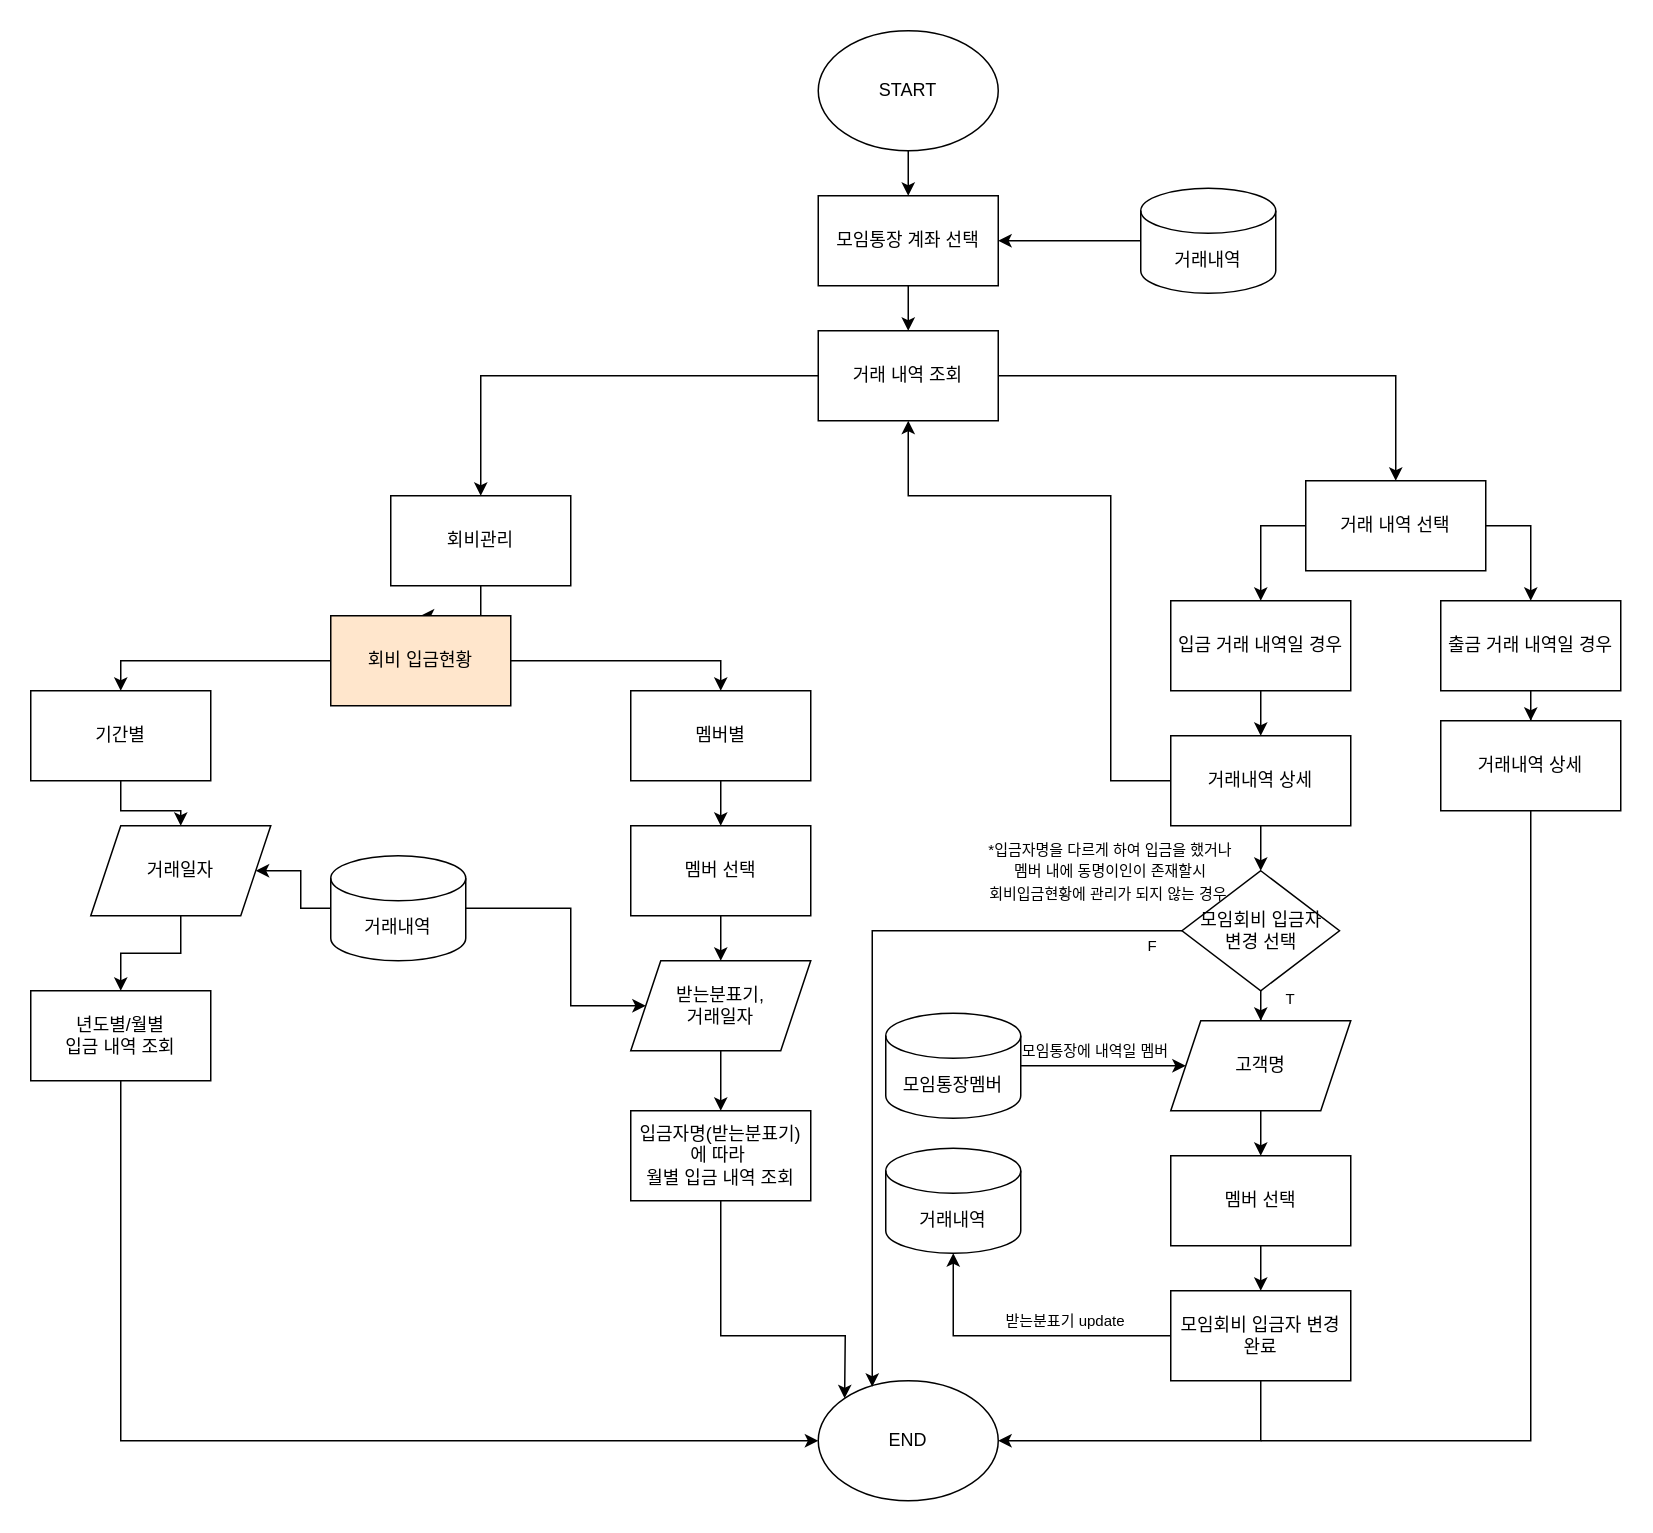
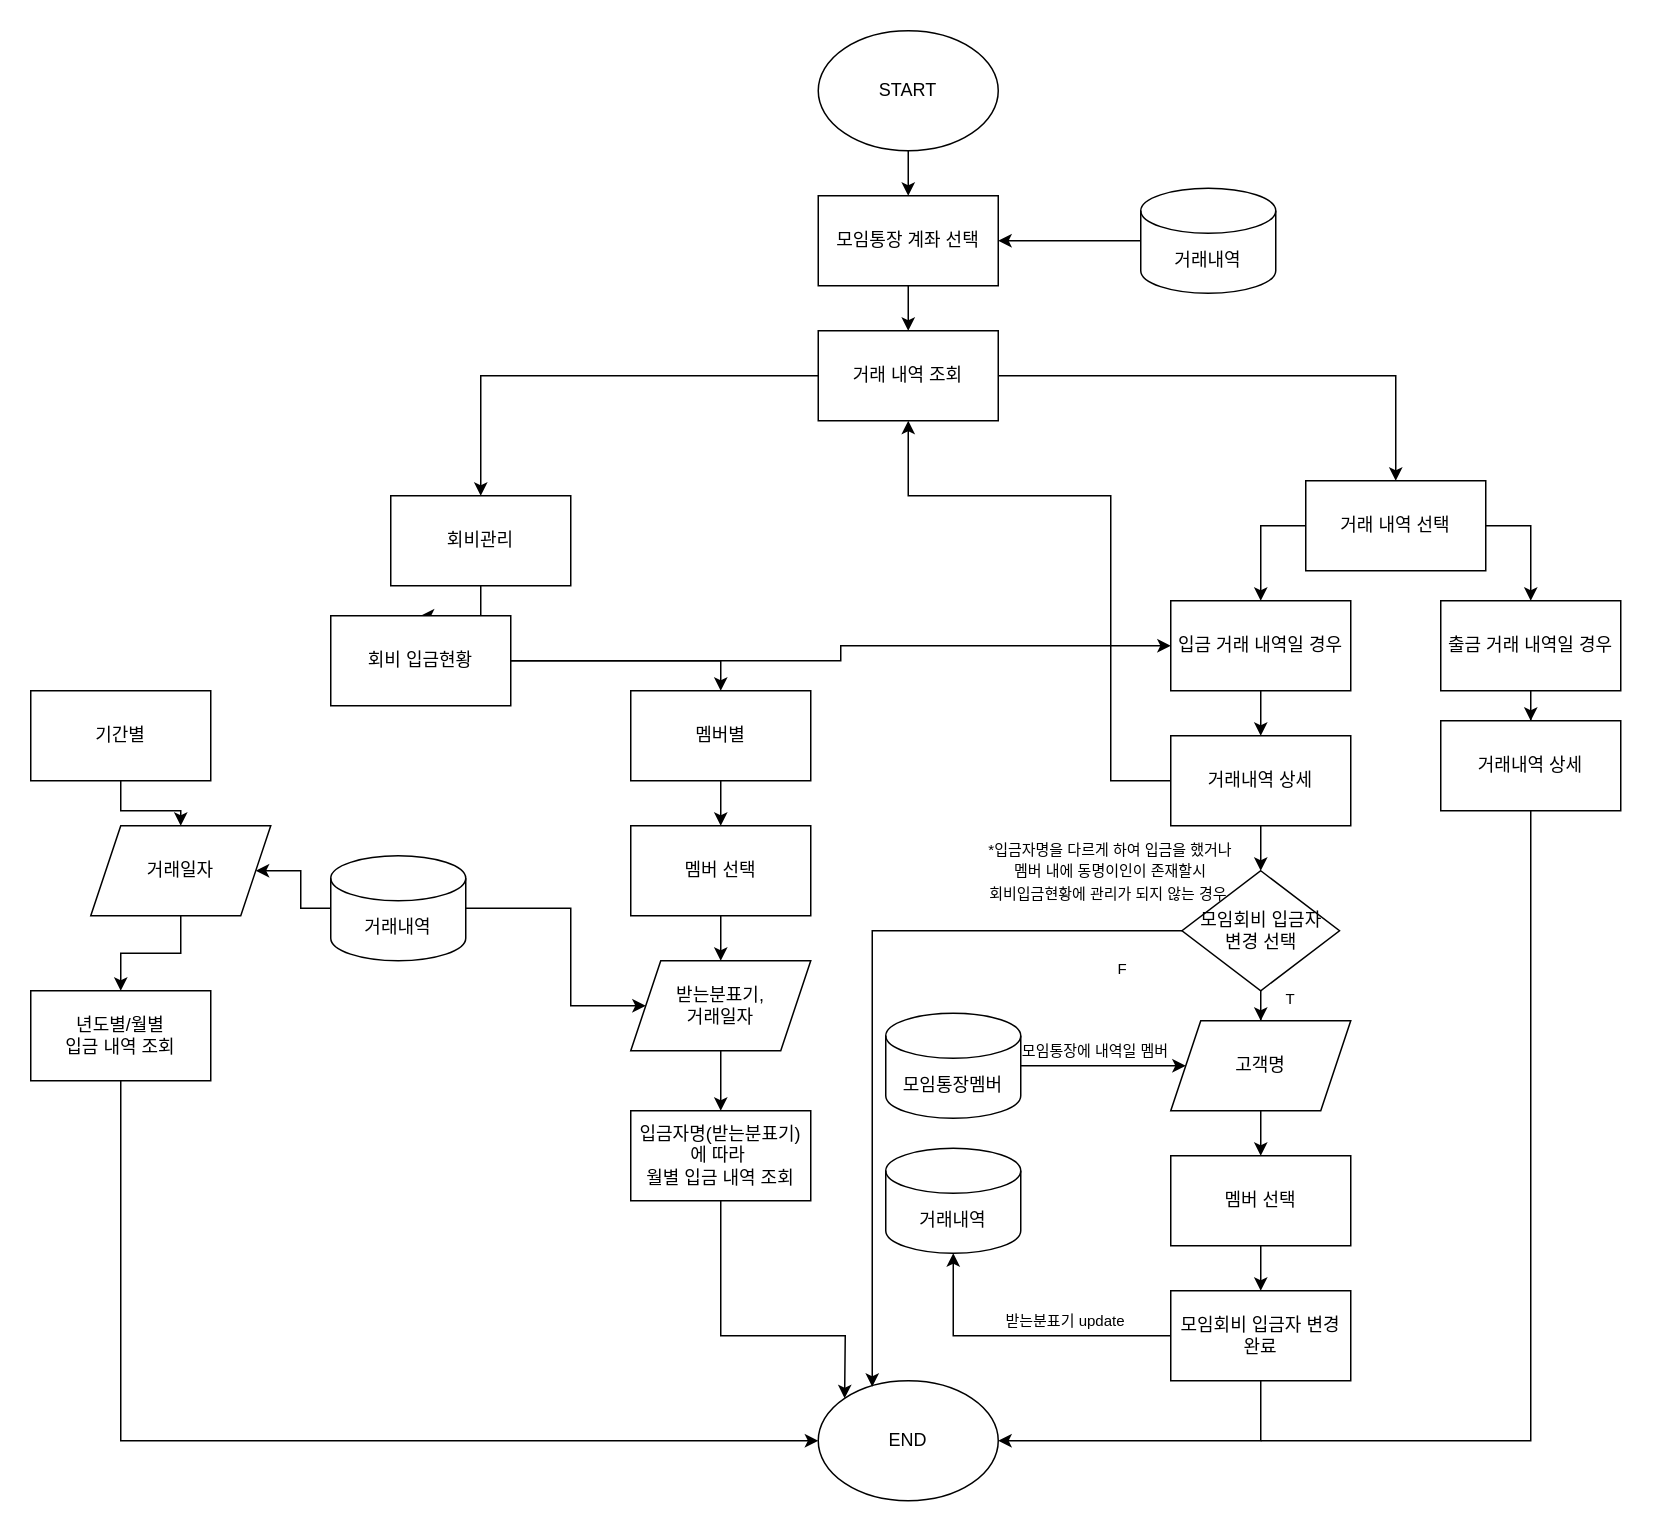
(216, 661) -> (934, 646)
(421, 661) -> (421, 661)
(1152, 946) -> (1122, 968)
